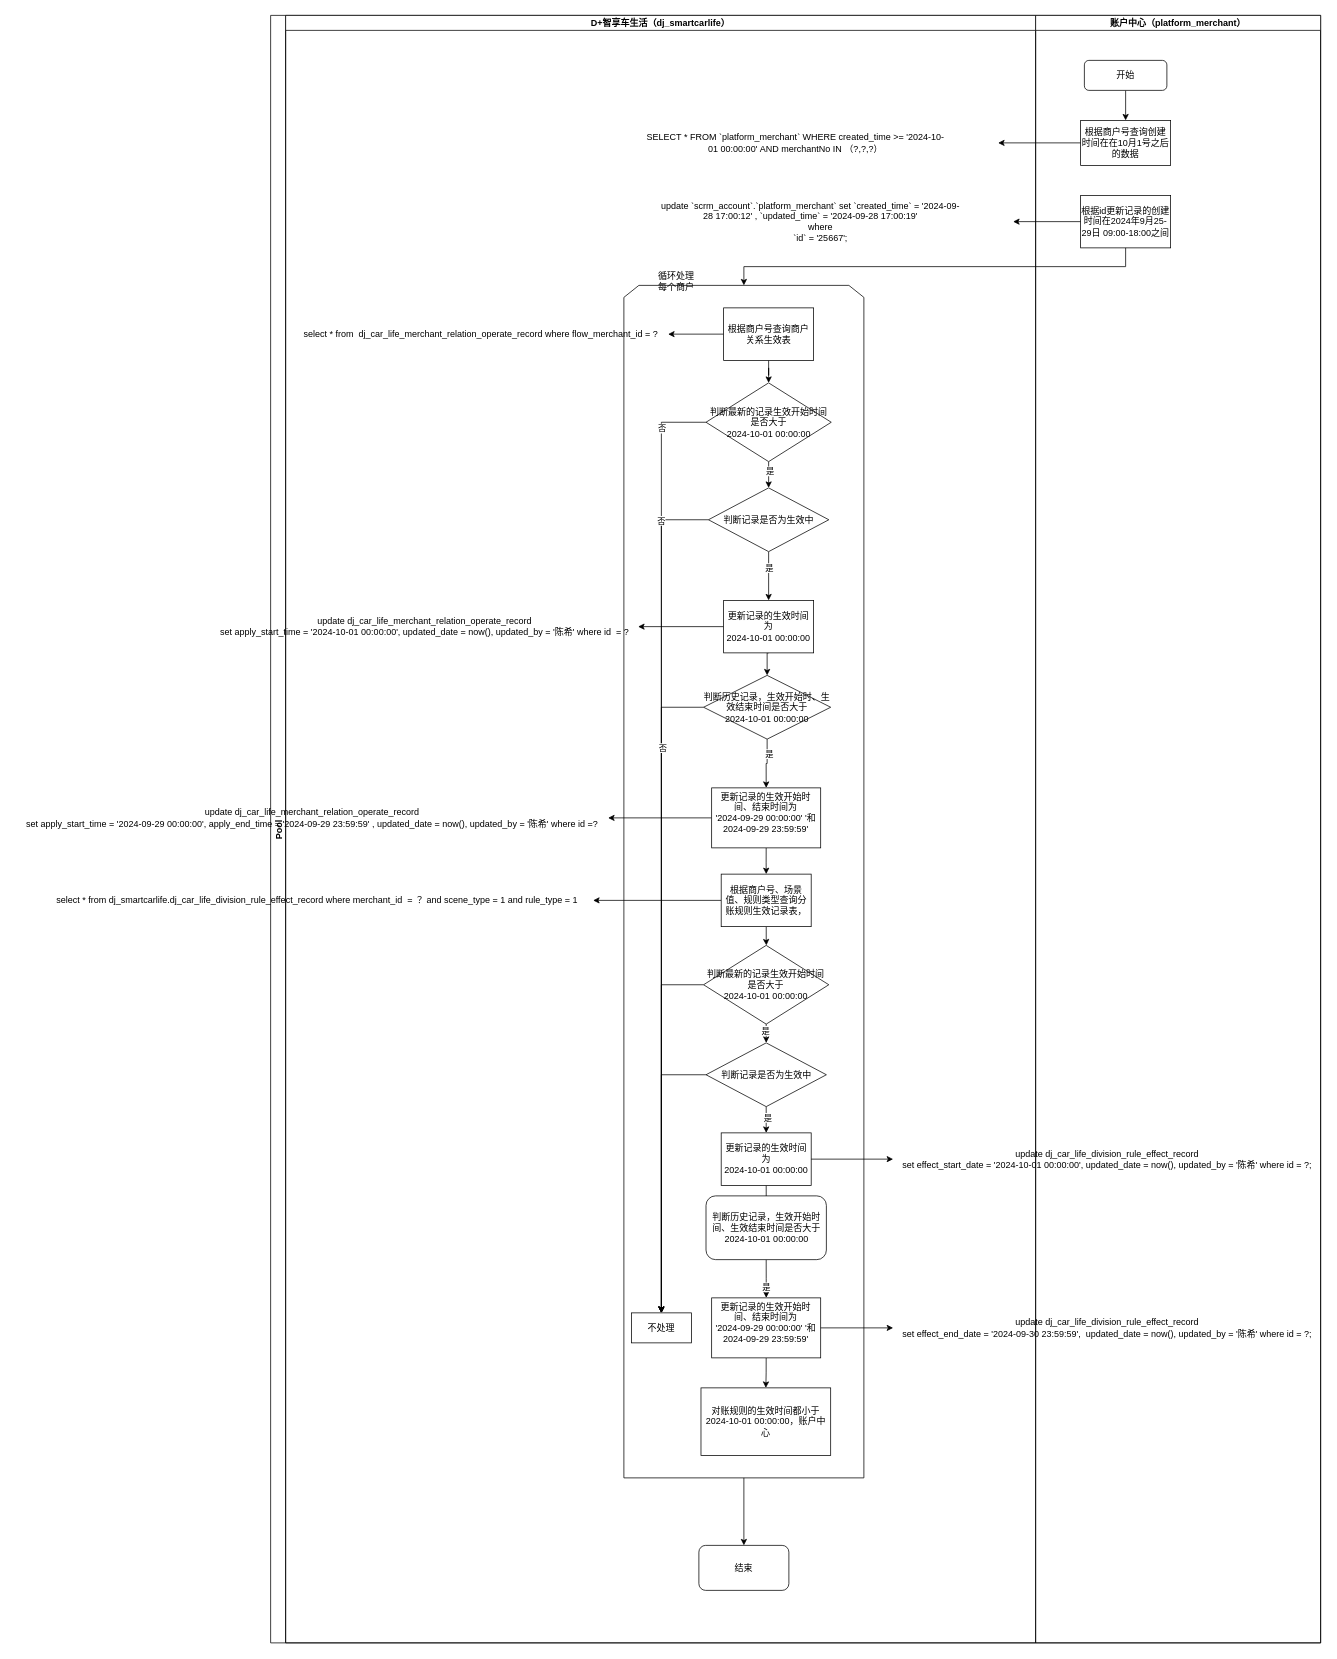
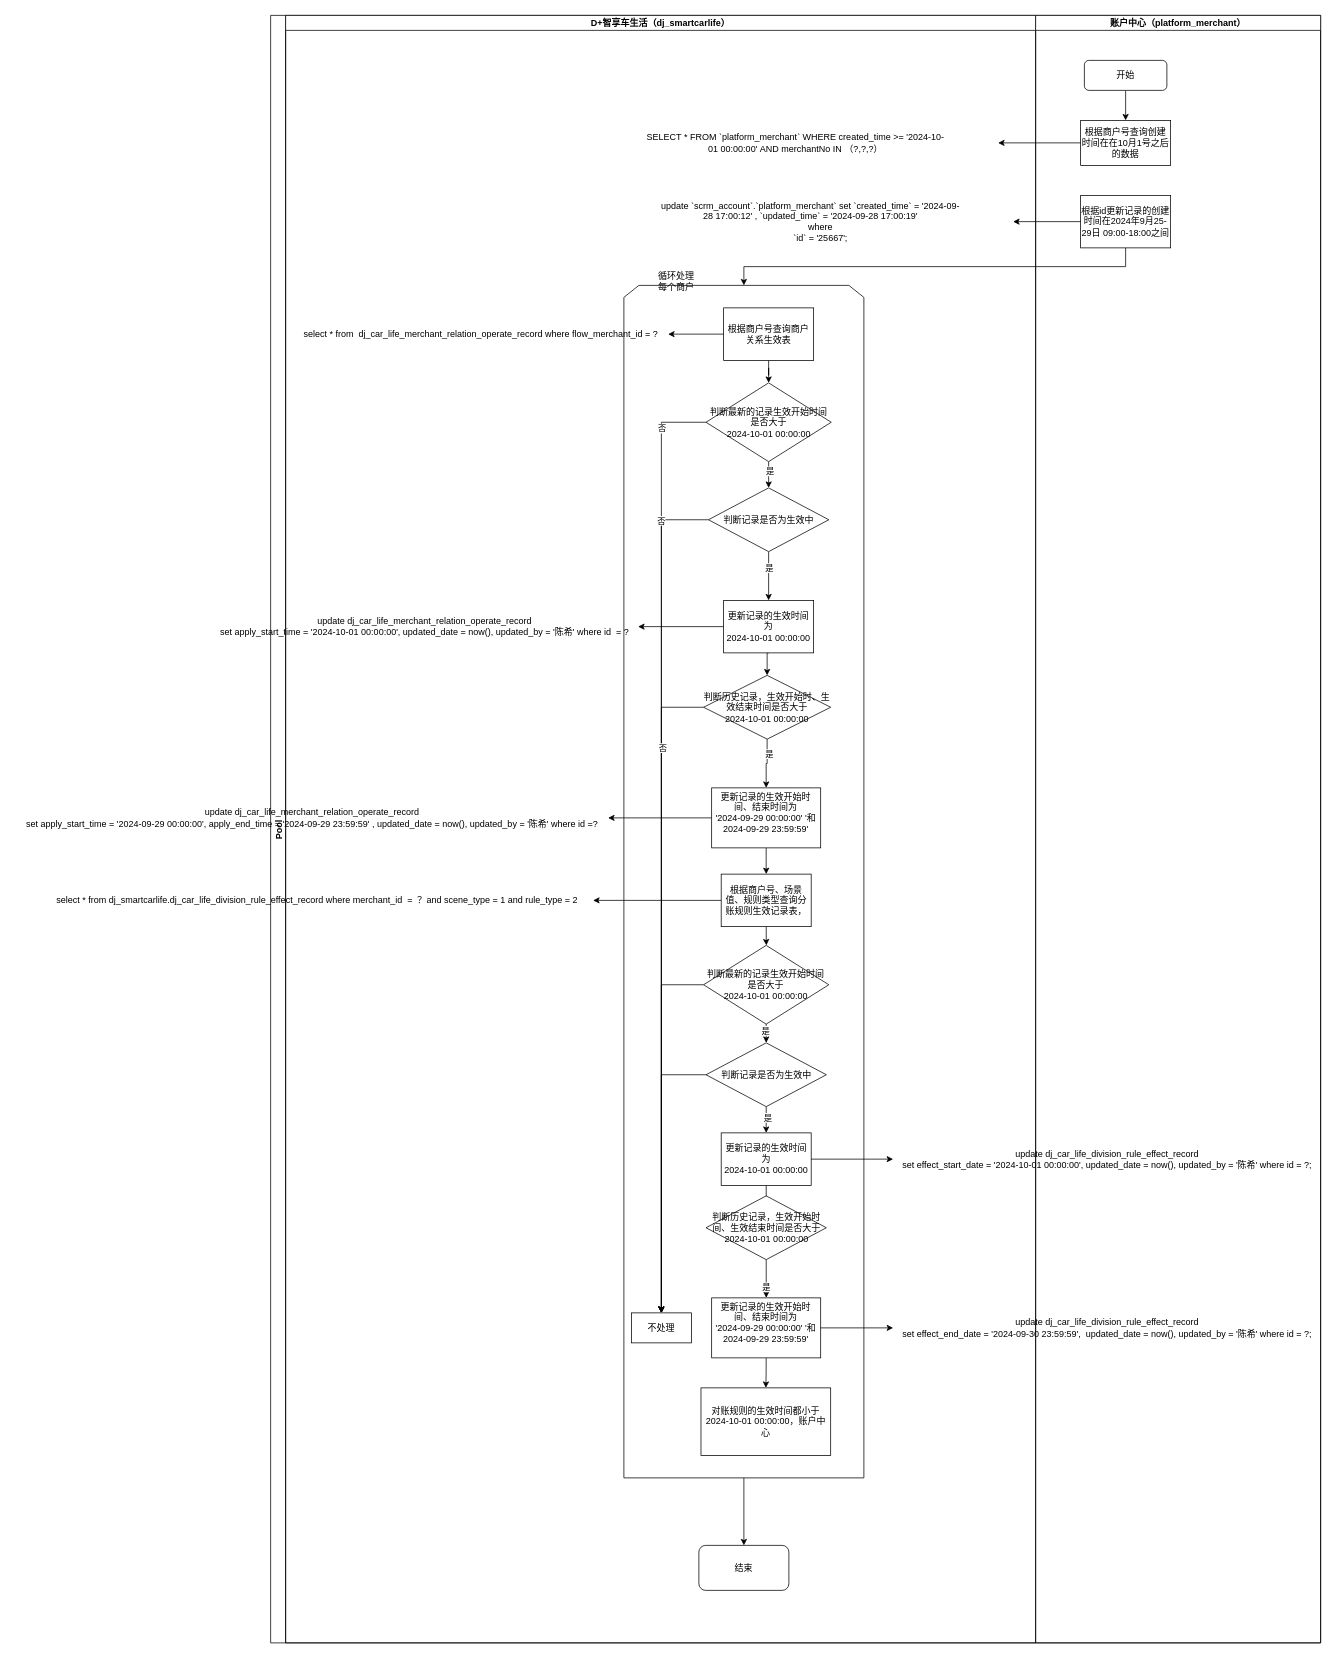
(320, 900) -> (320, 900)
(766, 1228) -> (766, 1228)
